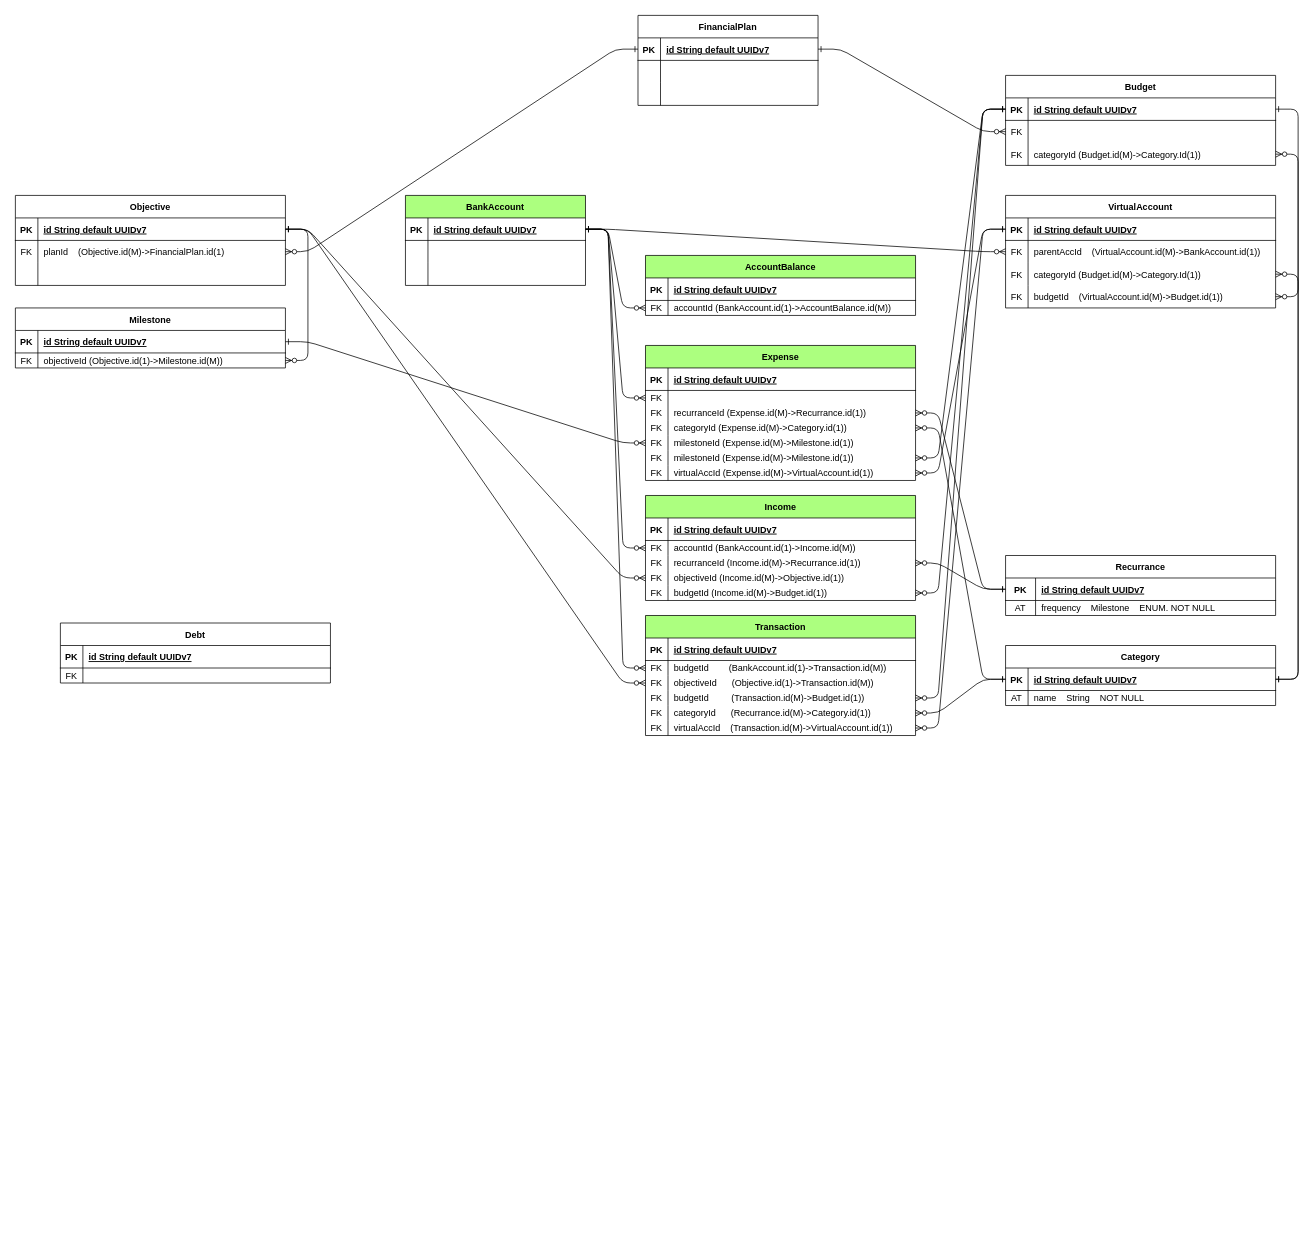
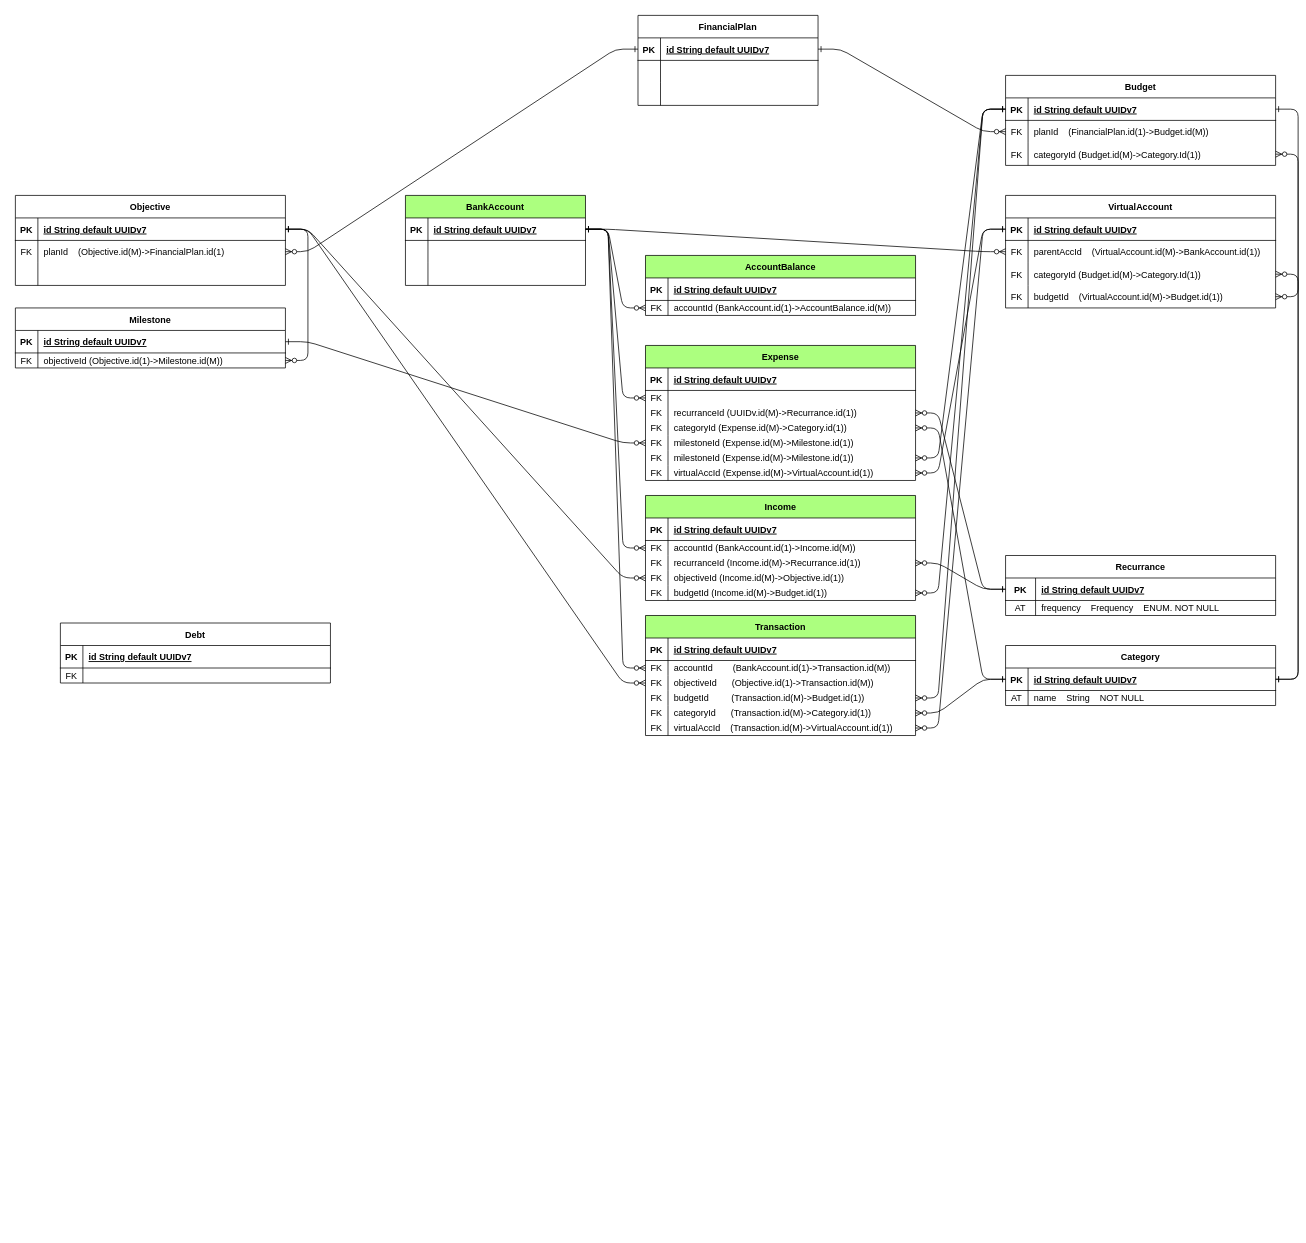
none -> (1152, 132)
(784, 413) -> (779, 413)
(1134, 608) -> (1136, 608)
(799, 668) -> (802, 668)
(795, 713) -> (796, 713)
